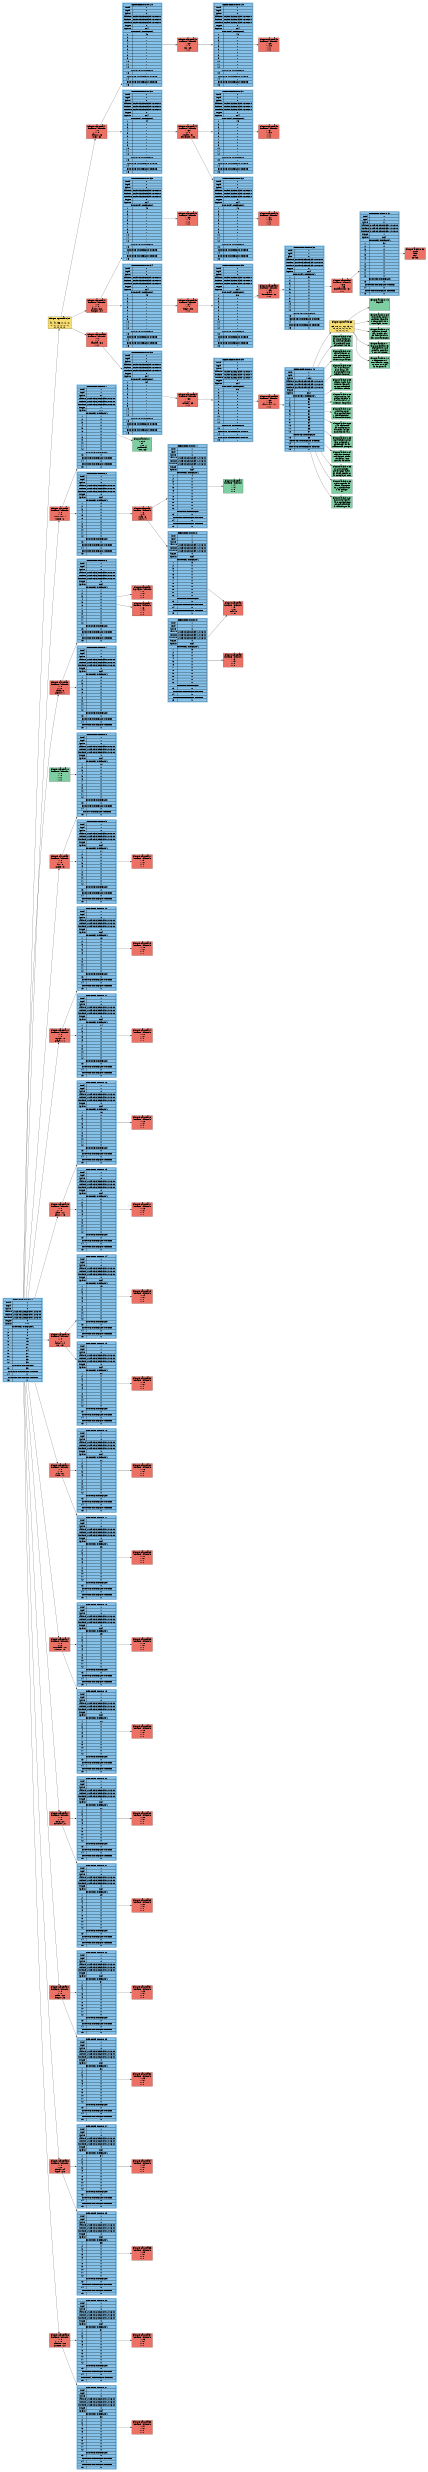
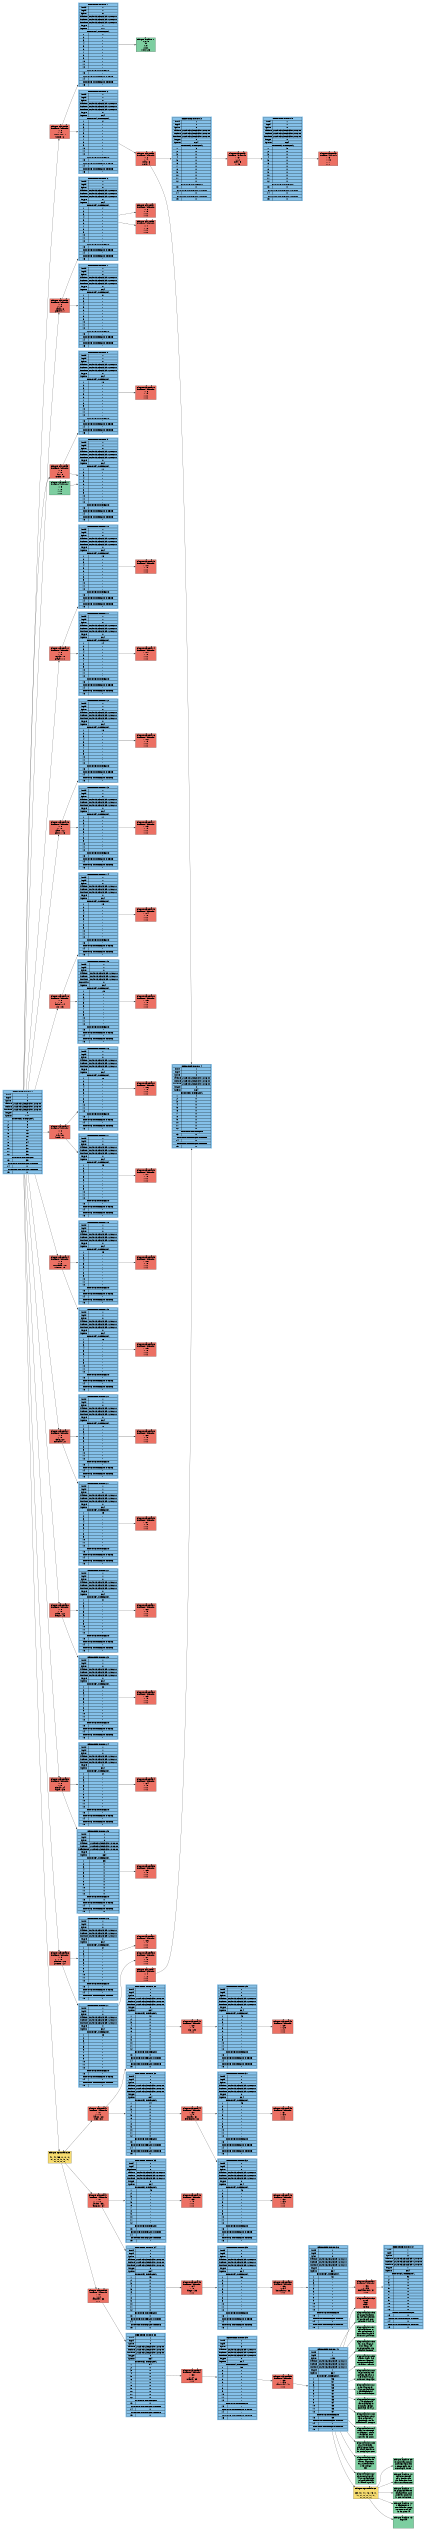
(128, 187) -> (131, 2169)
(402, 254) -> (349, 2328)
(142, 444) -> (146, 45)
(215, 486) -> (188, 1565)
(233, 486) -> (146, 1975)
(142, 592) -> (146, 227)
(217, 627) -> (254, 159)
(233, 660) -> (328, 159)
(60, 775) -> (146, 393)
(73, 775) -> (126, 393)
(97, 812) -> (98, 430)
(124, 862) -> (73, 485)
(142, 862) -> (60, 488)
(82, 1364) -> (84, 982)
(82, 2231) -> (84, 1849)
(97, 2377) -> (98, 1995)
